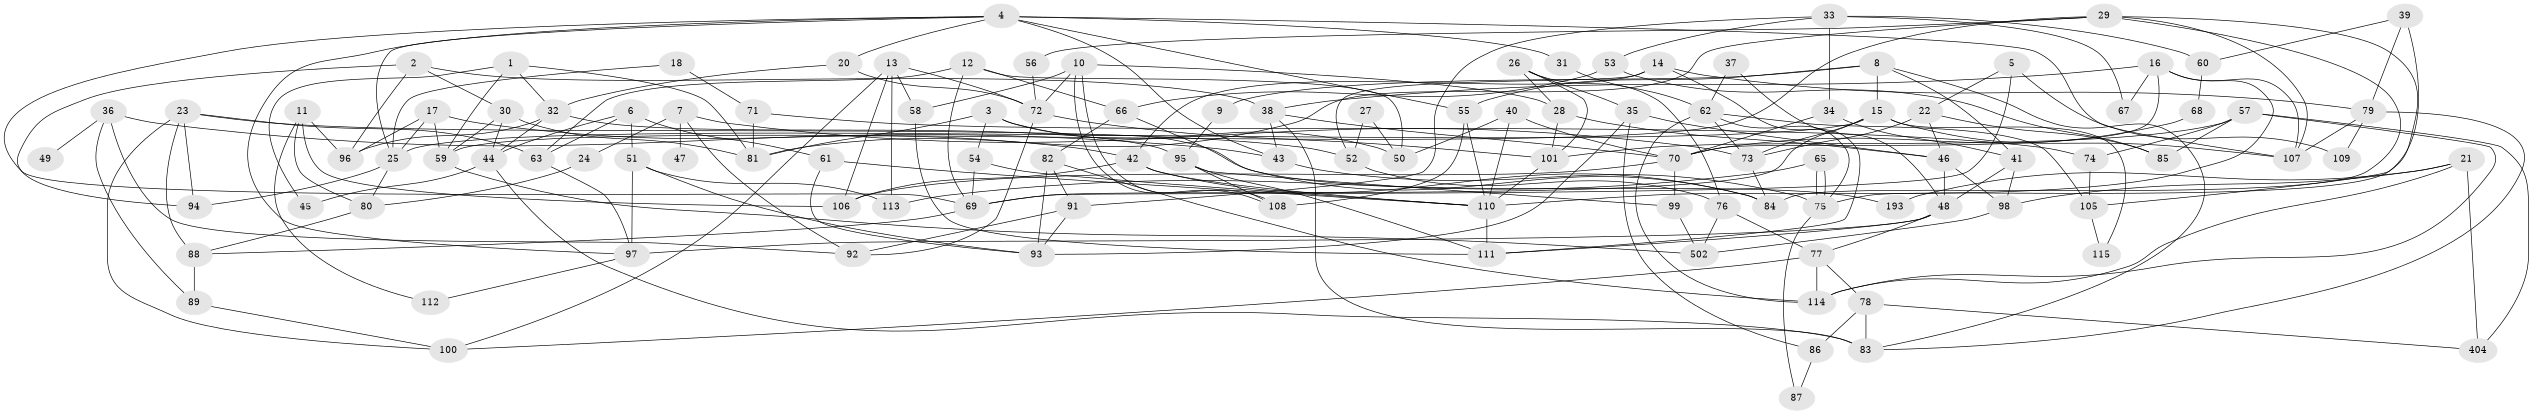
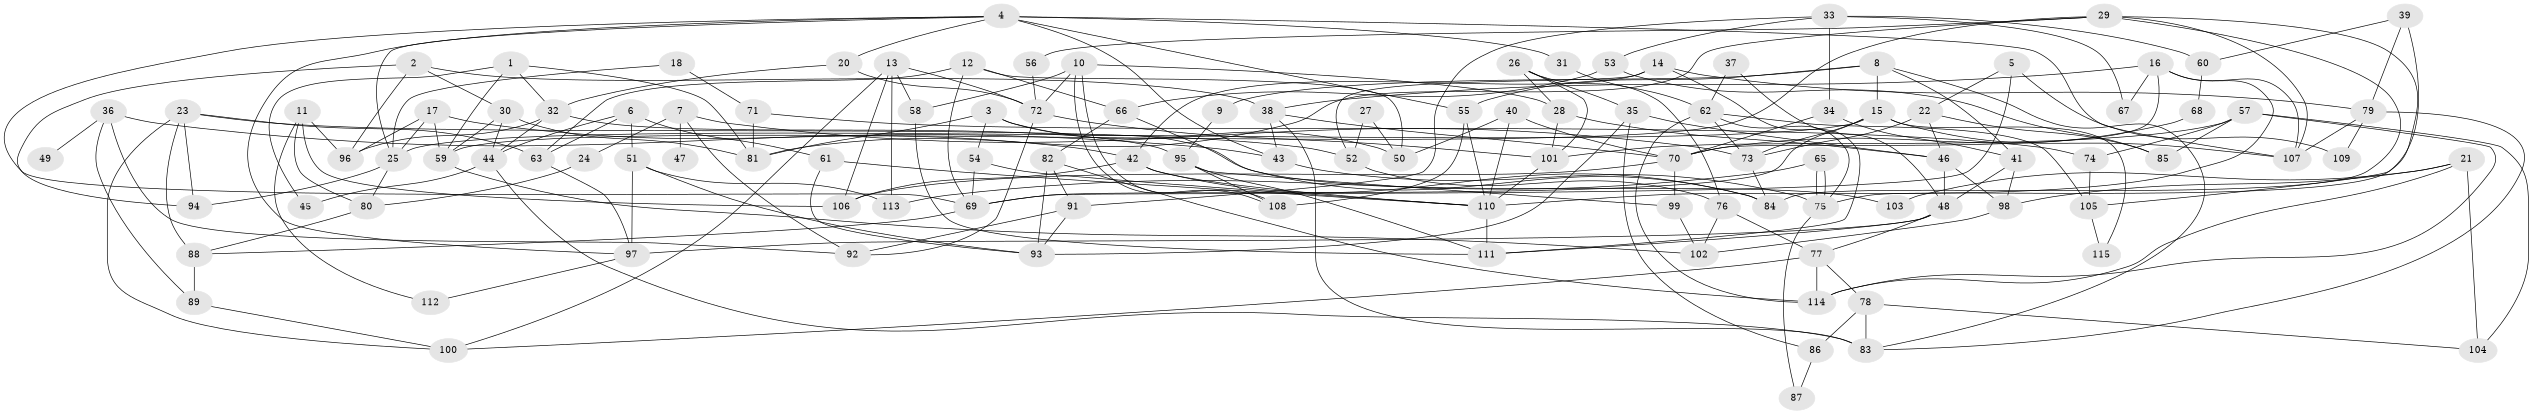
(1895, 207) -> (1895, 207)
(1699, 255) -> (1699, 255)
(2478, 351) -> (2478, 351)
